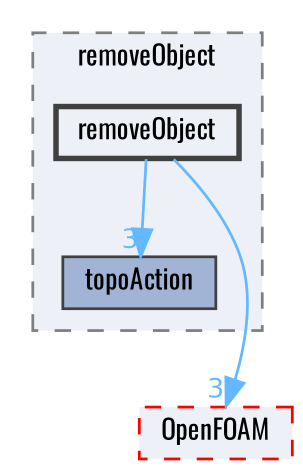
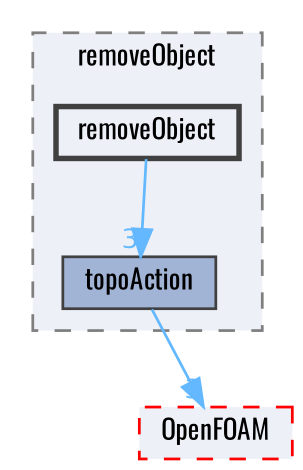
(241, 260) -> (172, 348)
